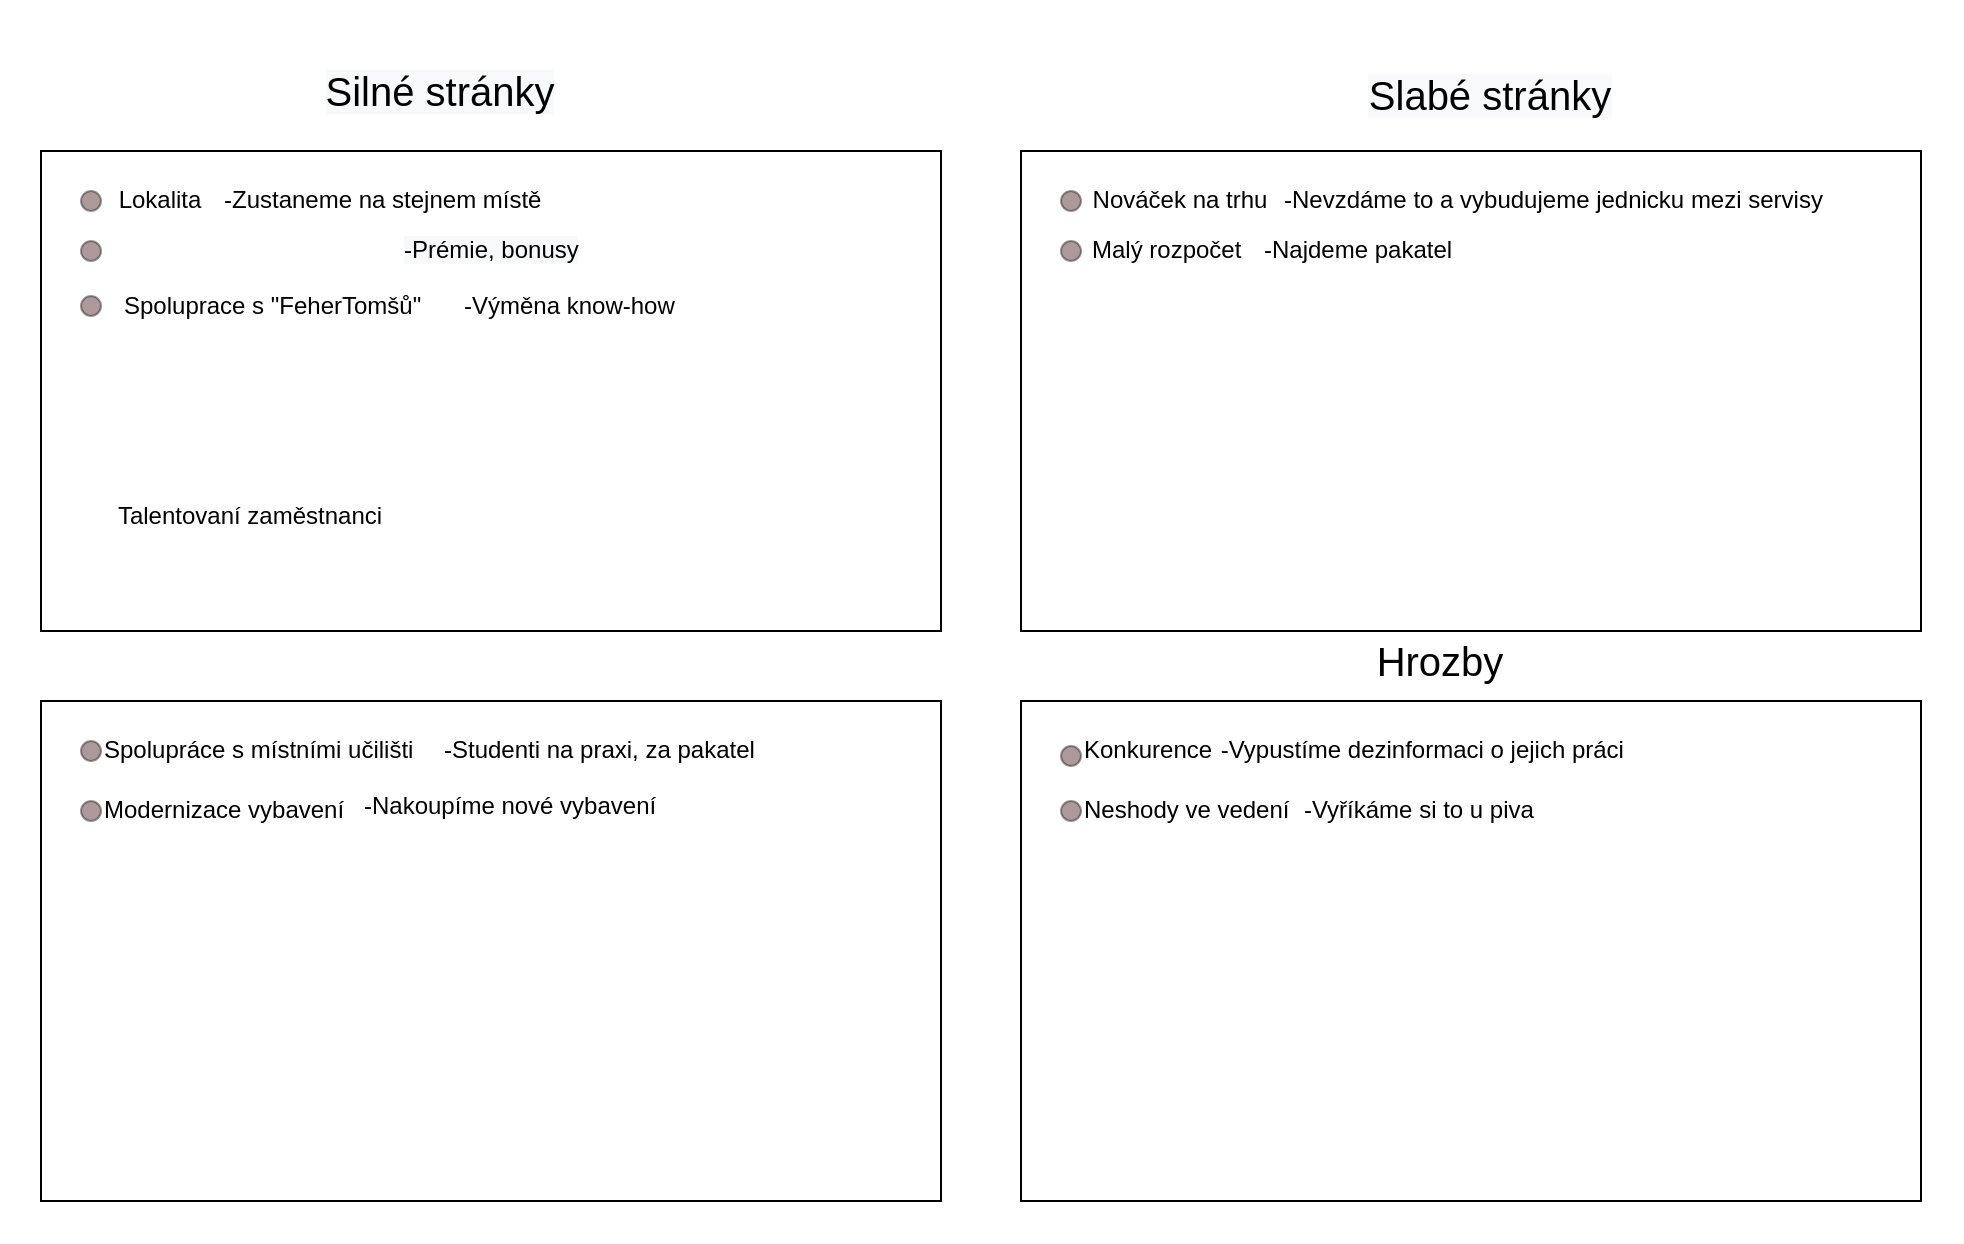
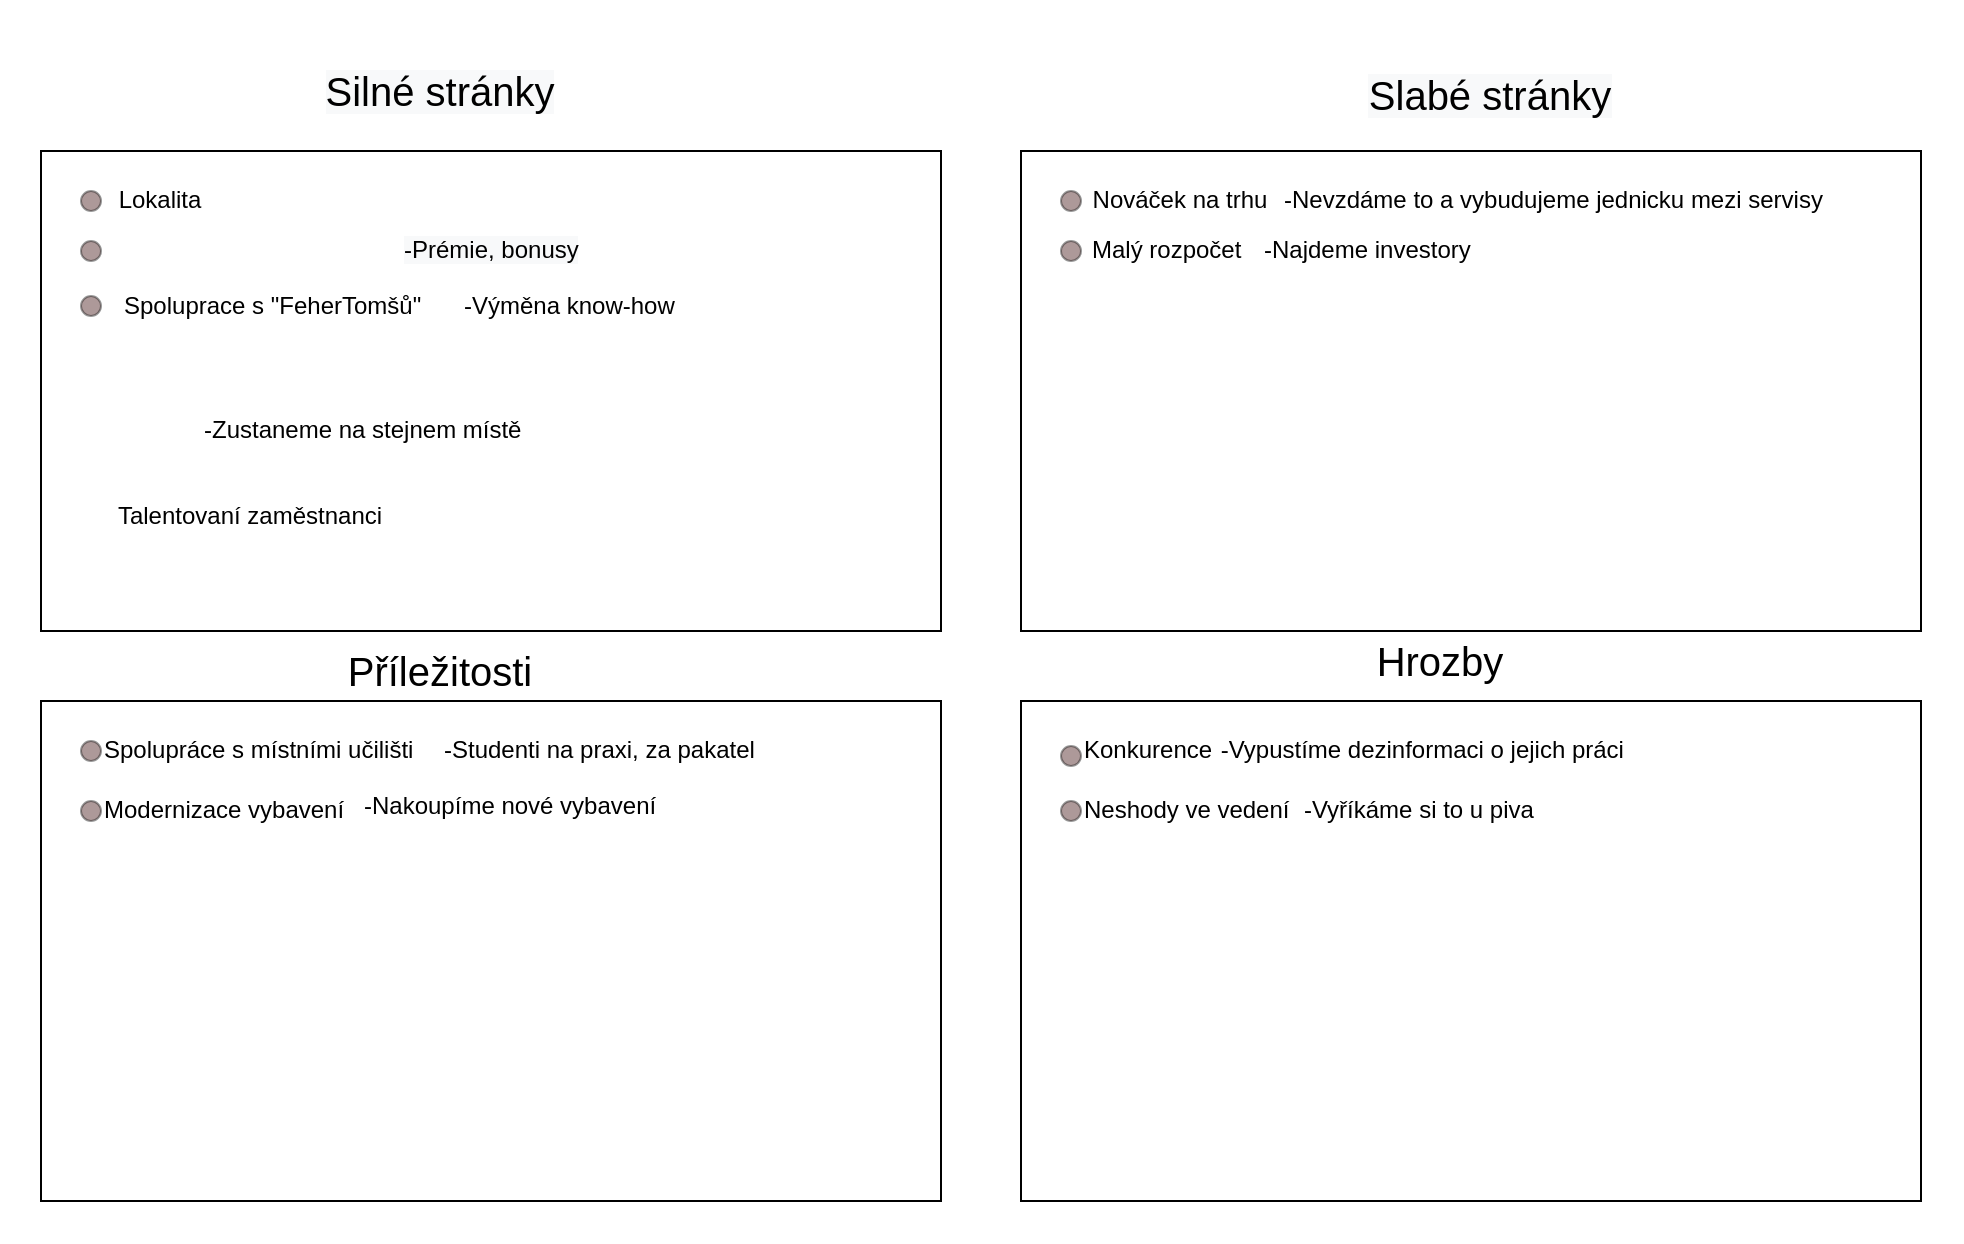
(421, 201) -> (401, 431)
(1366, 251) -> (1380, 251)
none -> (441, 671)
